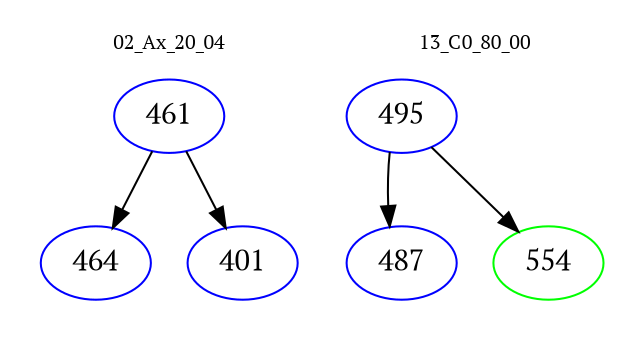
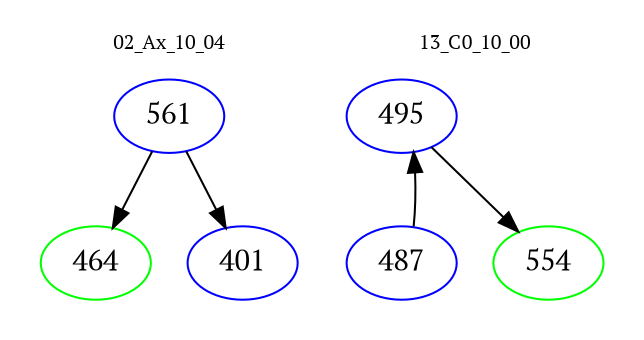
(169, 44) -> (169, 44)
(475, 44) -> (475, 44)
(169, 116) -> (169, 116)
(388, 179) -> (415, 200)
(96, 263) -> (96, 263)
